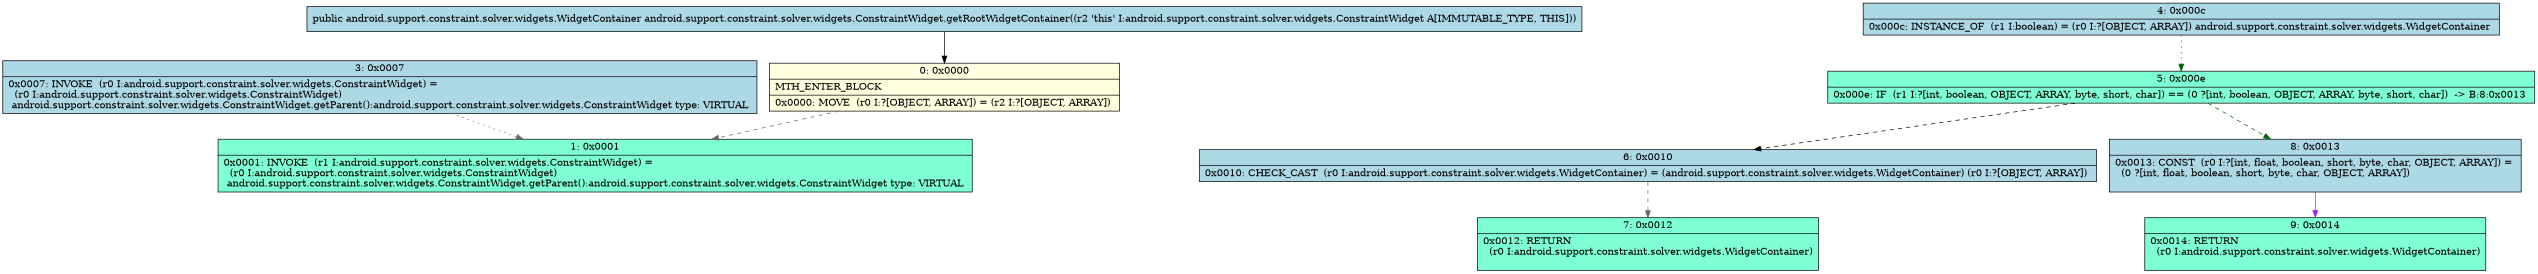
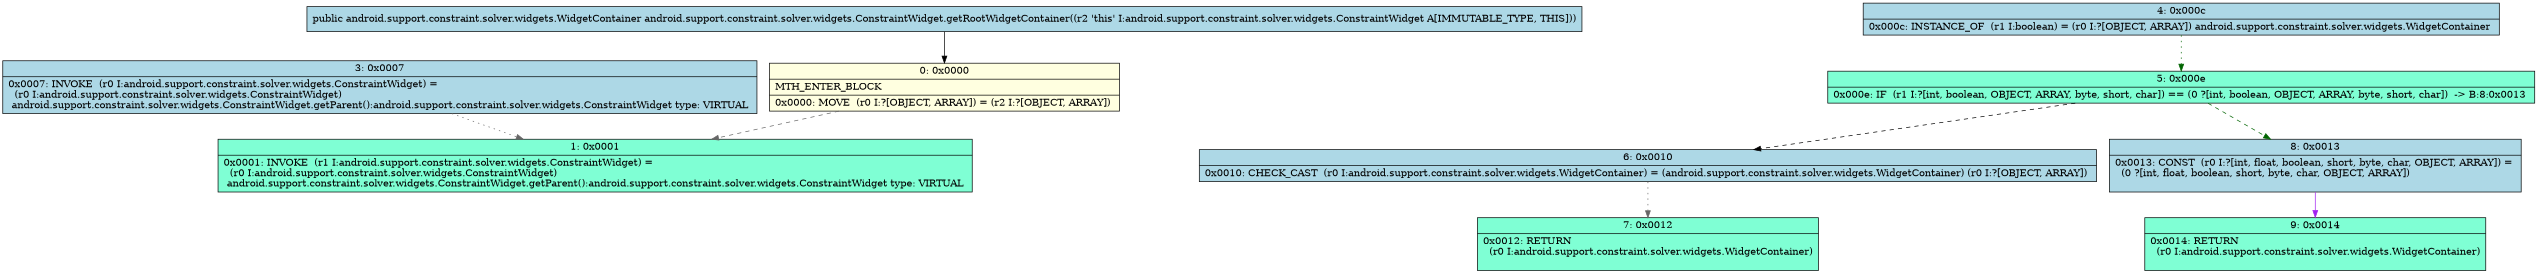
(1648, 196) -> (1648, 196)
